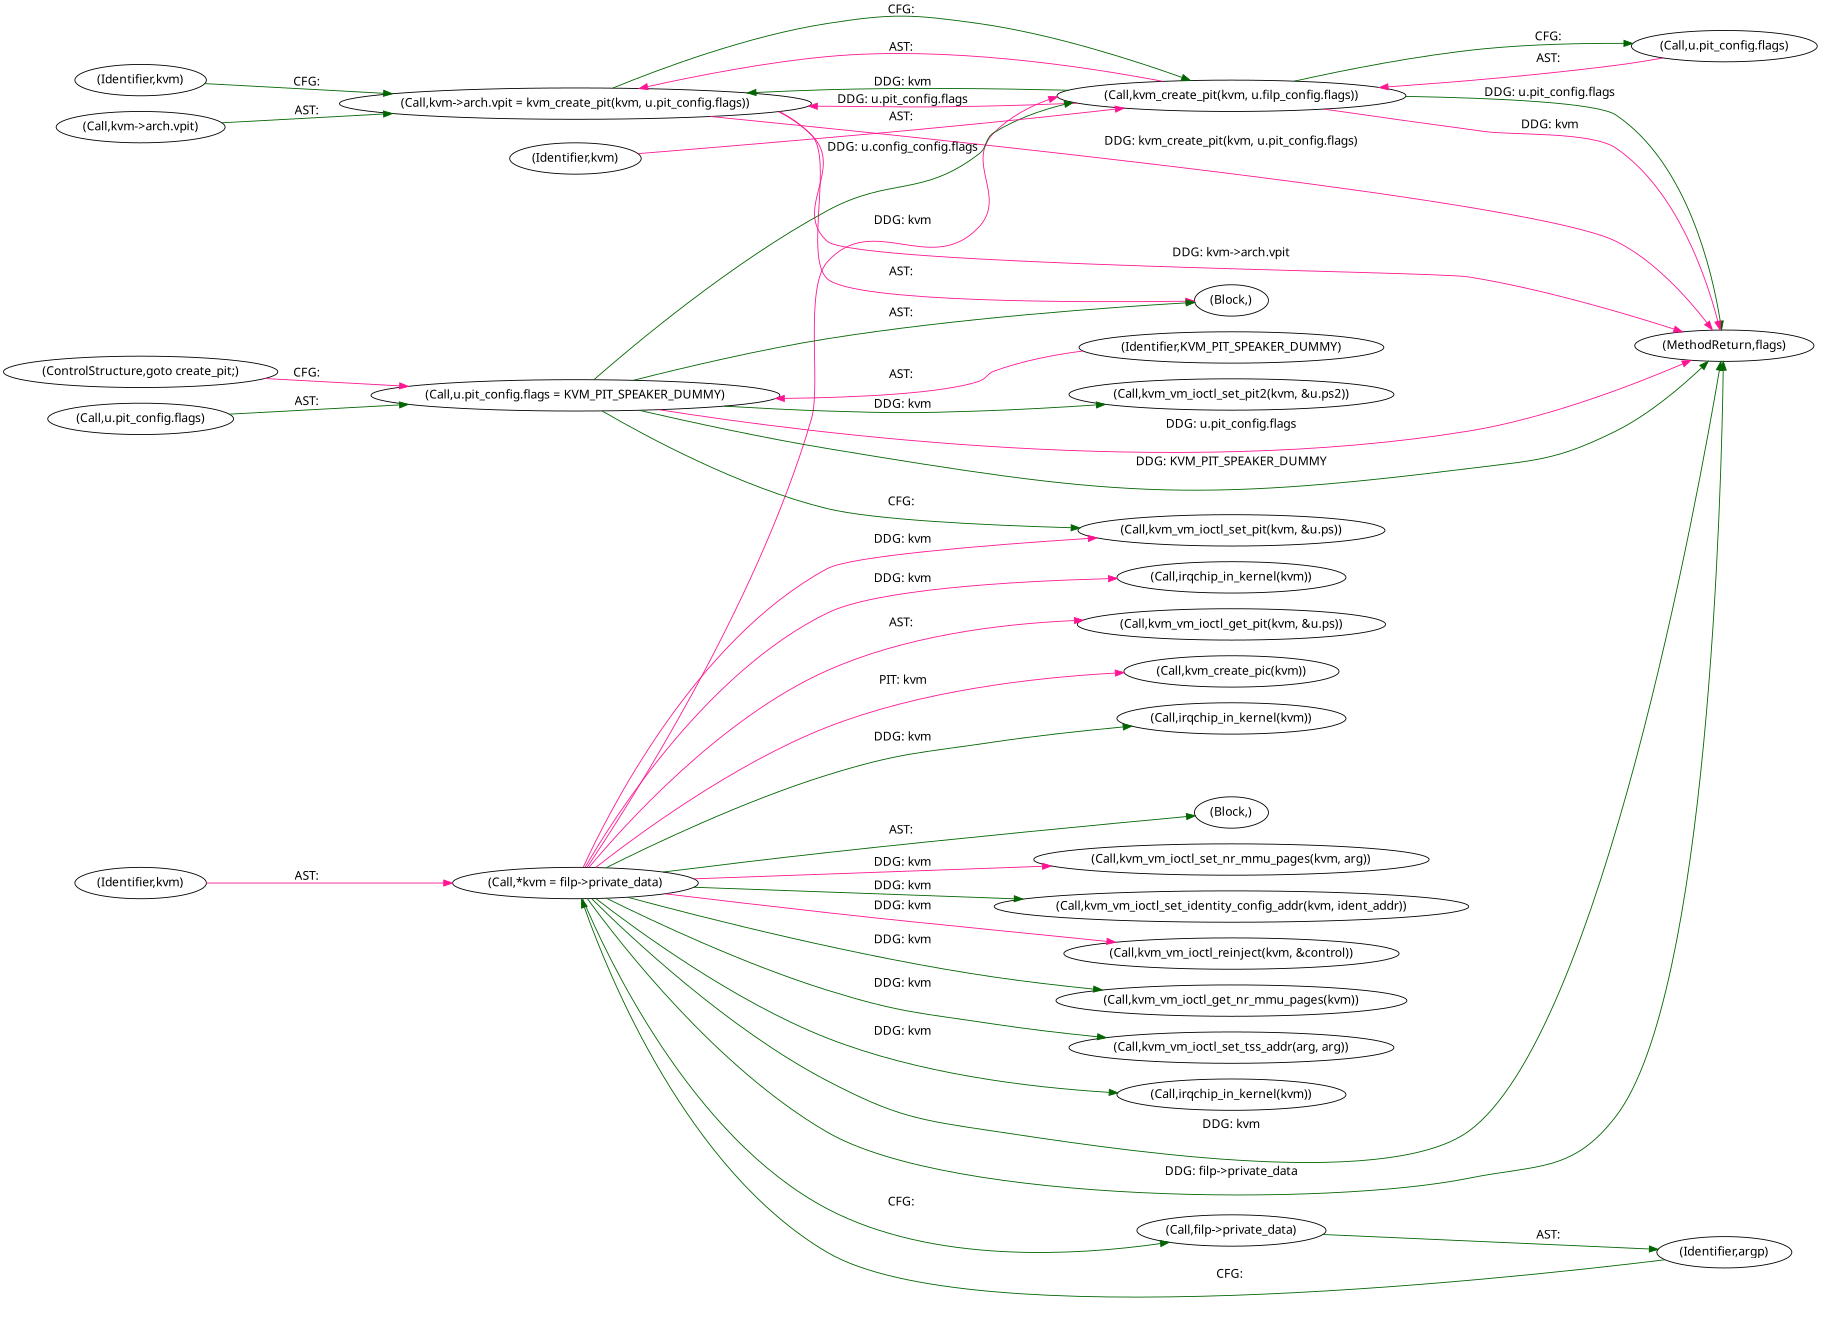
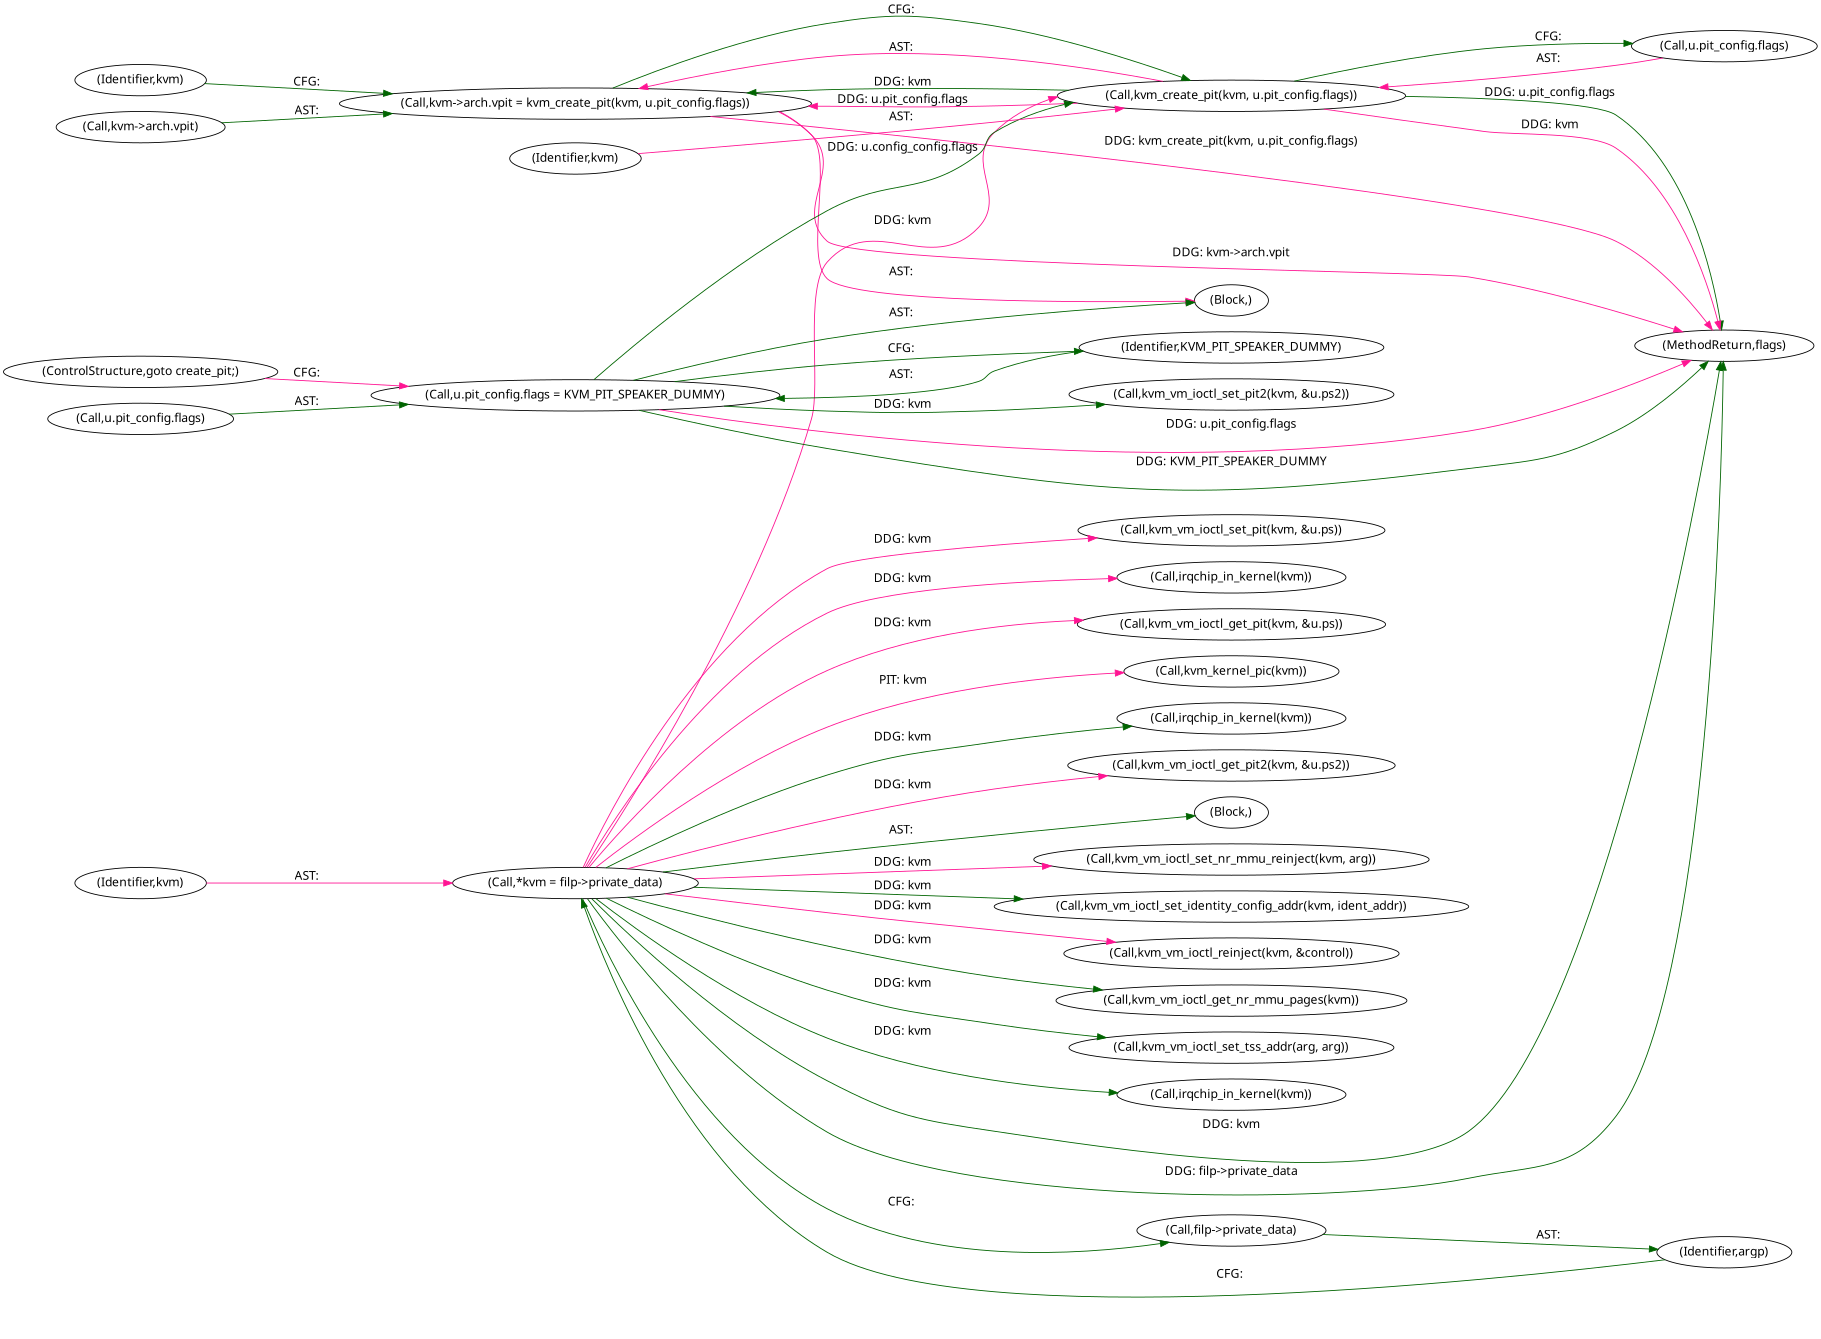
(1231, 96) -> (1231, 96)
(937, 390) -> (937, 390)
(827, 508) -> (874, 361)
(903, 623) -> (903, 623)
(1231, 671) -> (1231, 671)
none -> (1231, 766)
(1231, 860) -> (1231, 860)
